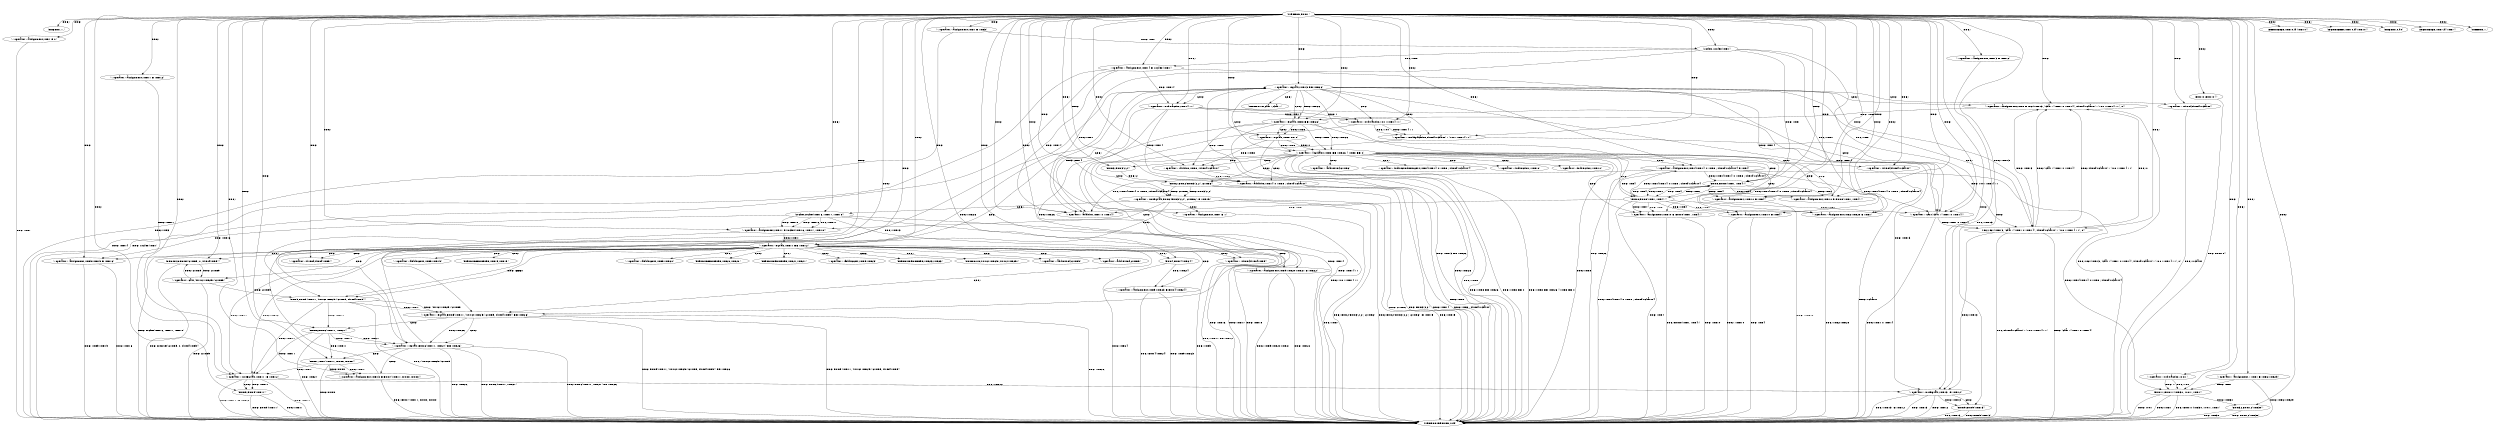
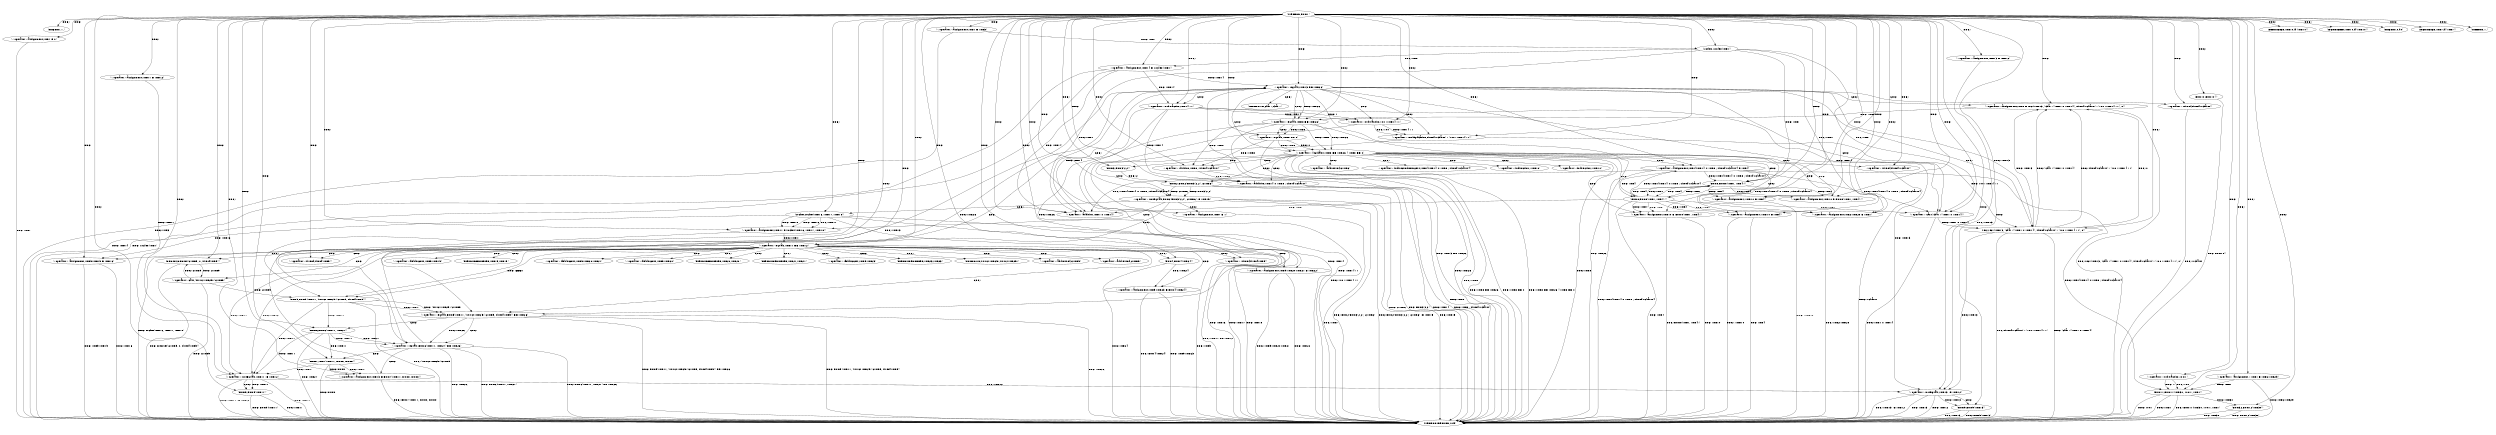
(1598, 87) -> (1210, 81)
none -> (574, 261)
